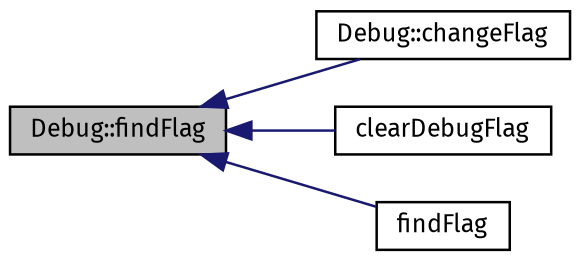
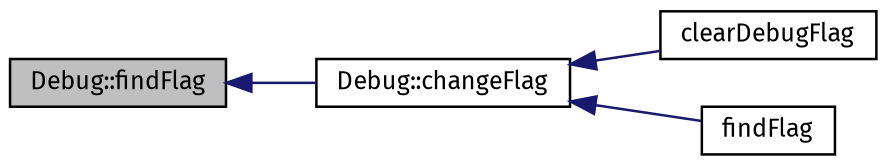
(293, 131) -> (628, 56)
(301, 184) -> (648, 113)
